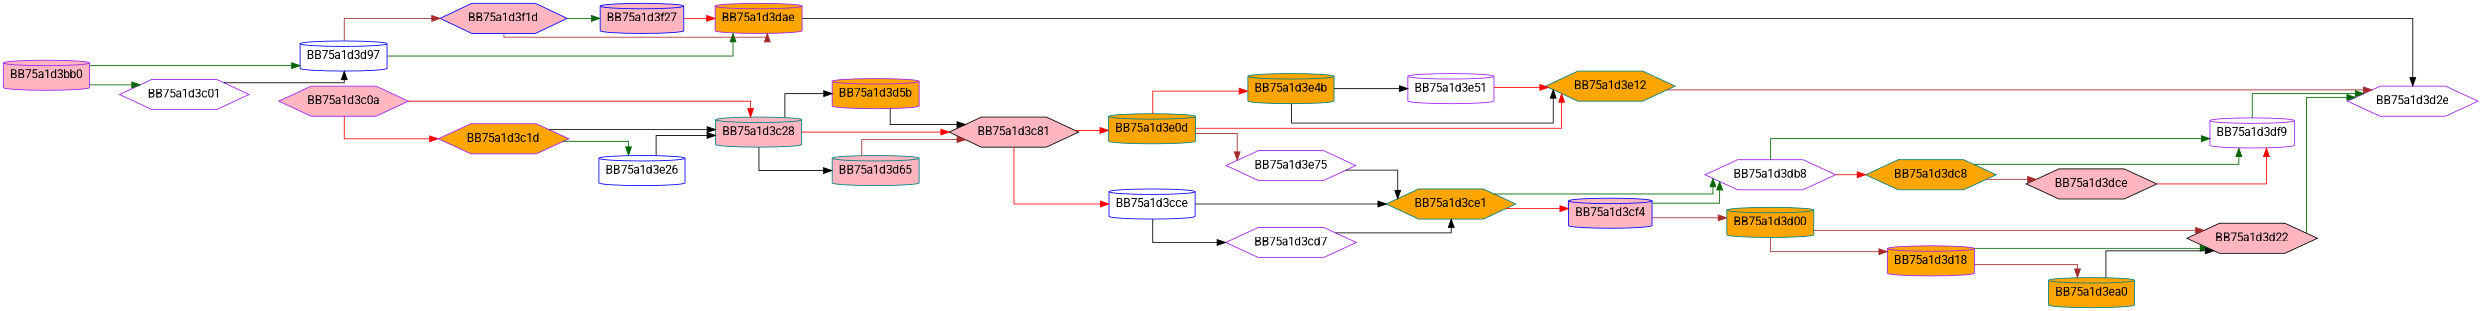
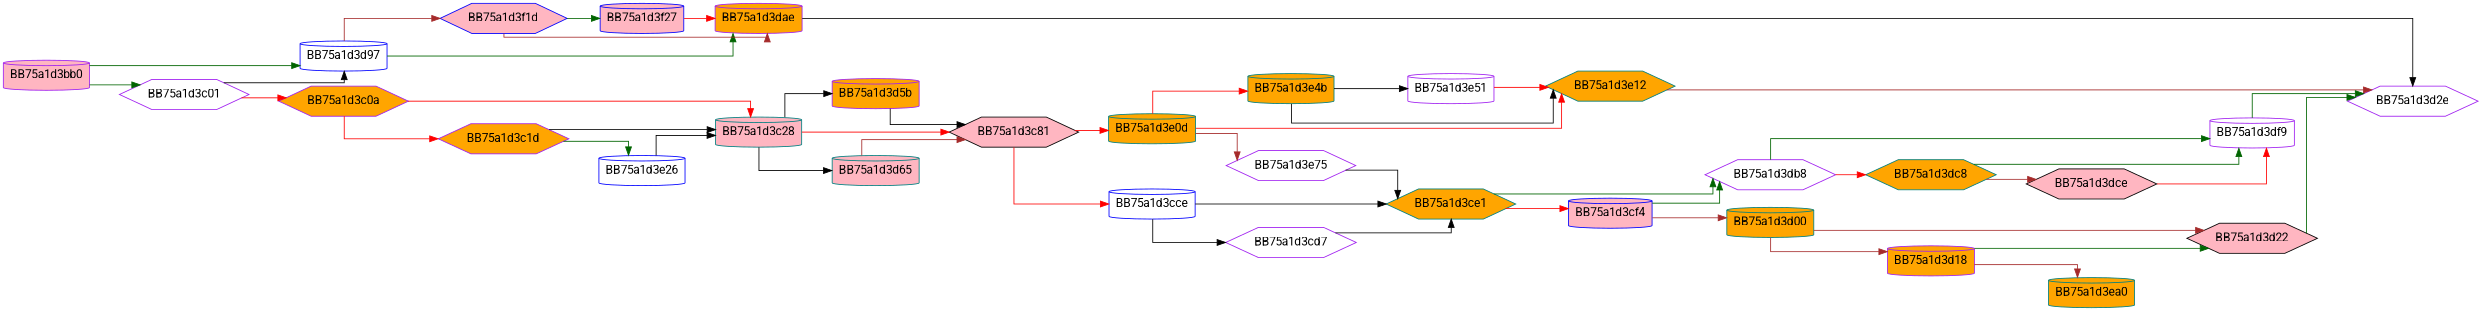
none -> (260, 98)
(344, 101) -> (344, 101)
(2142, 251) -> none
